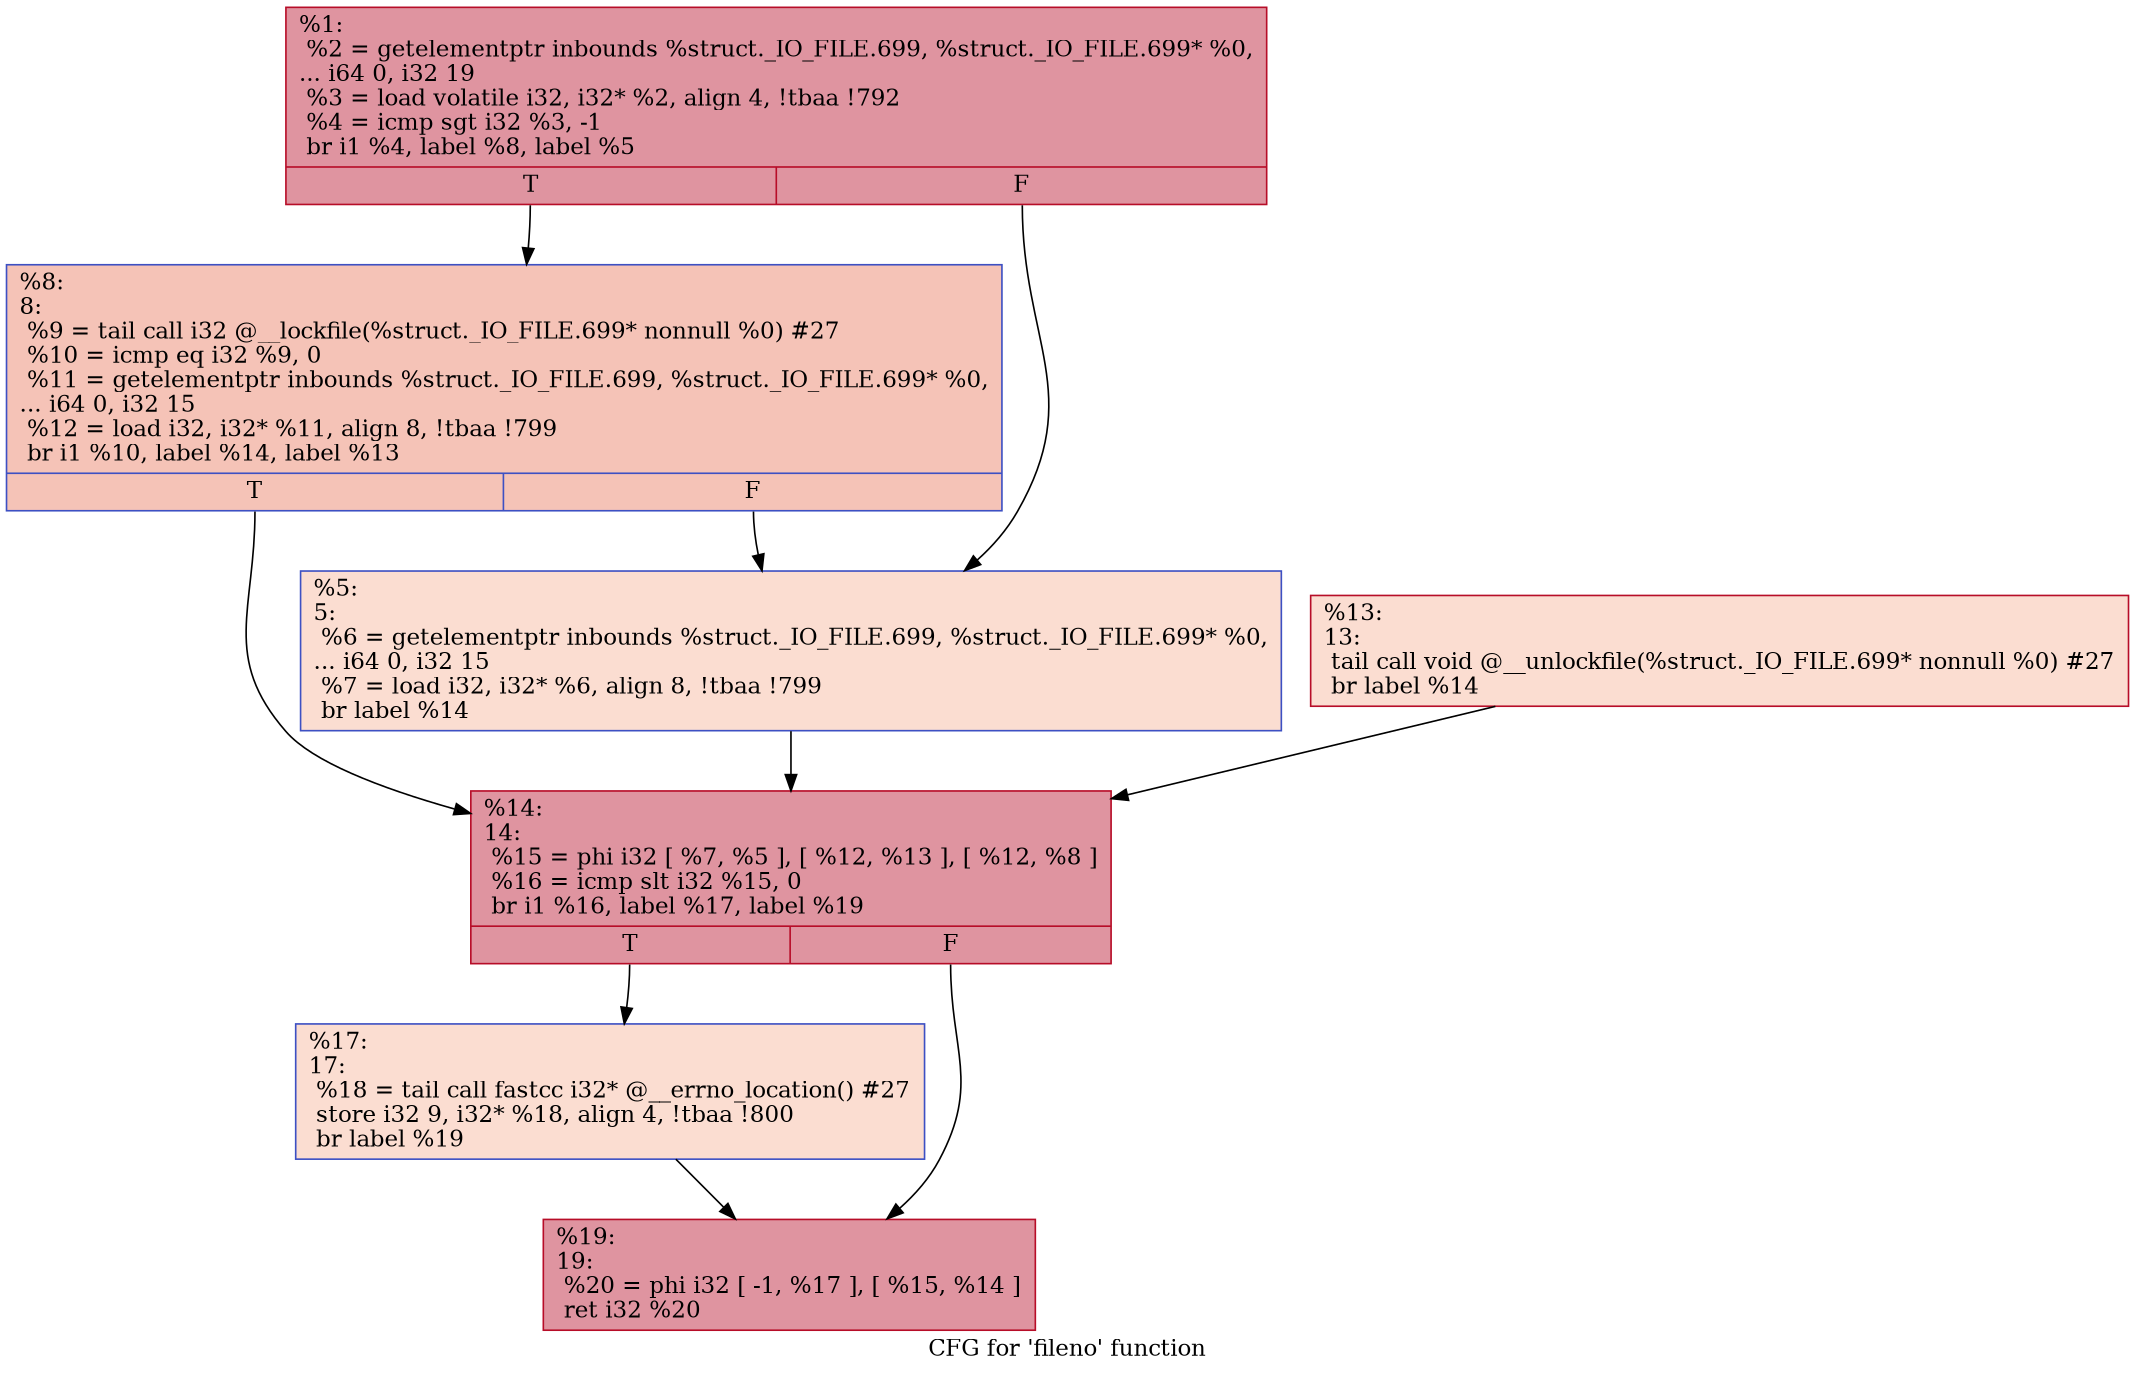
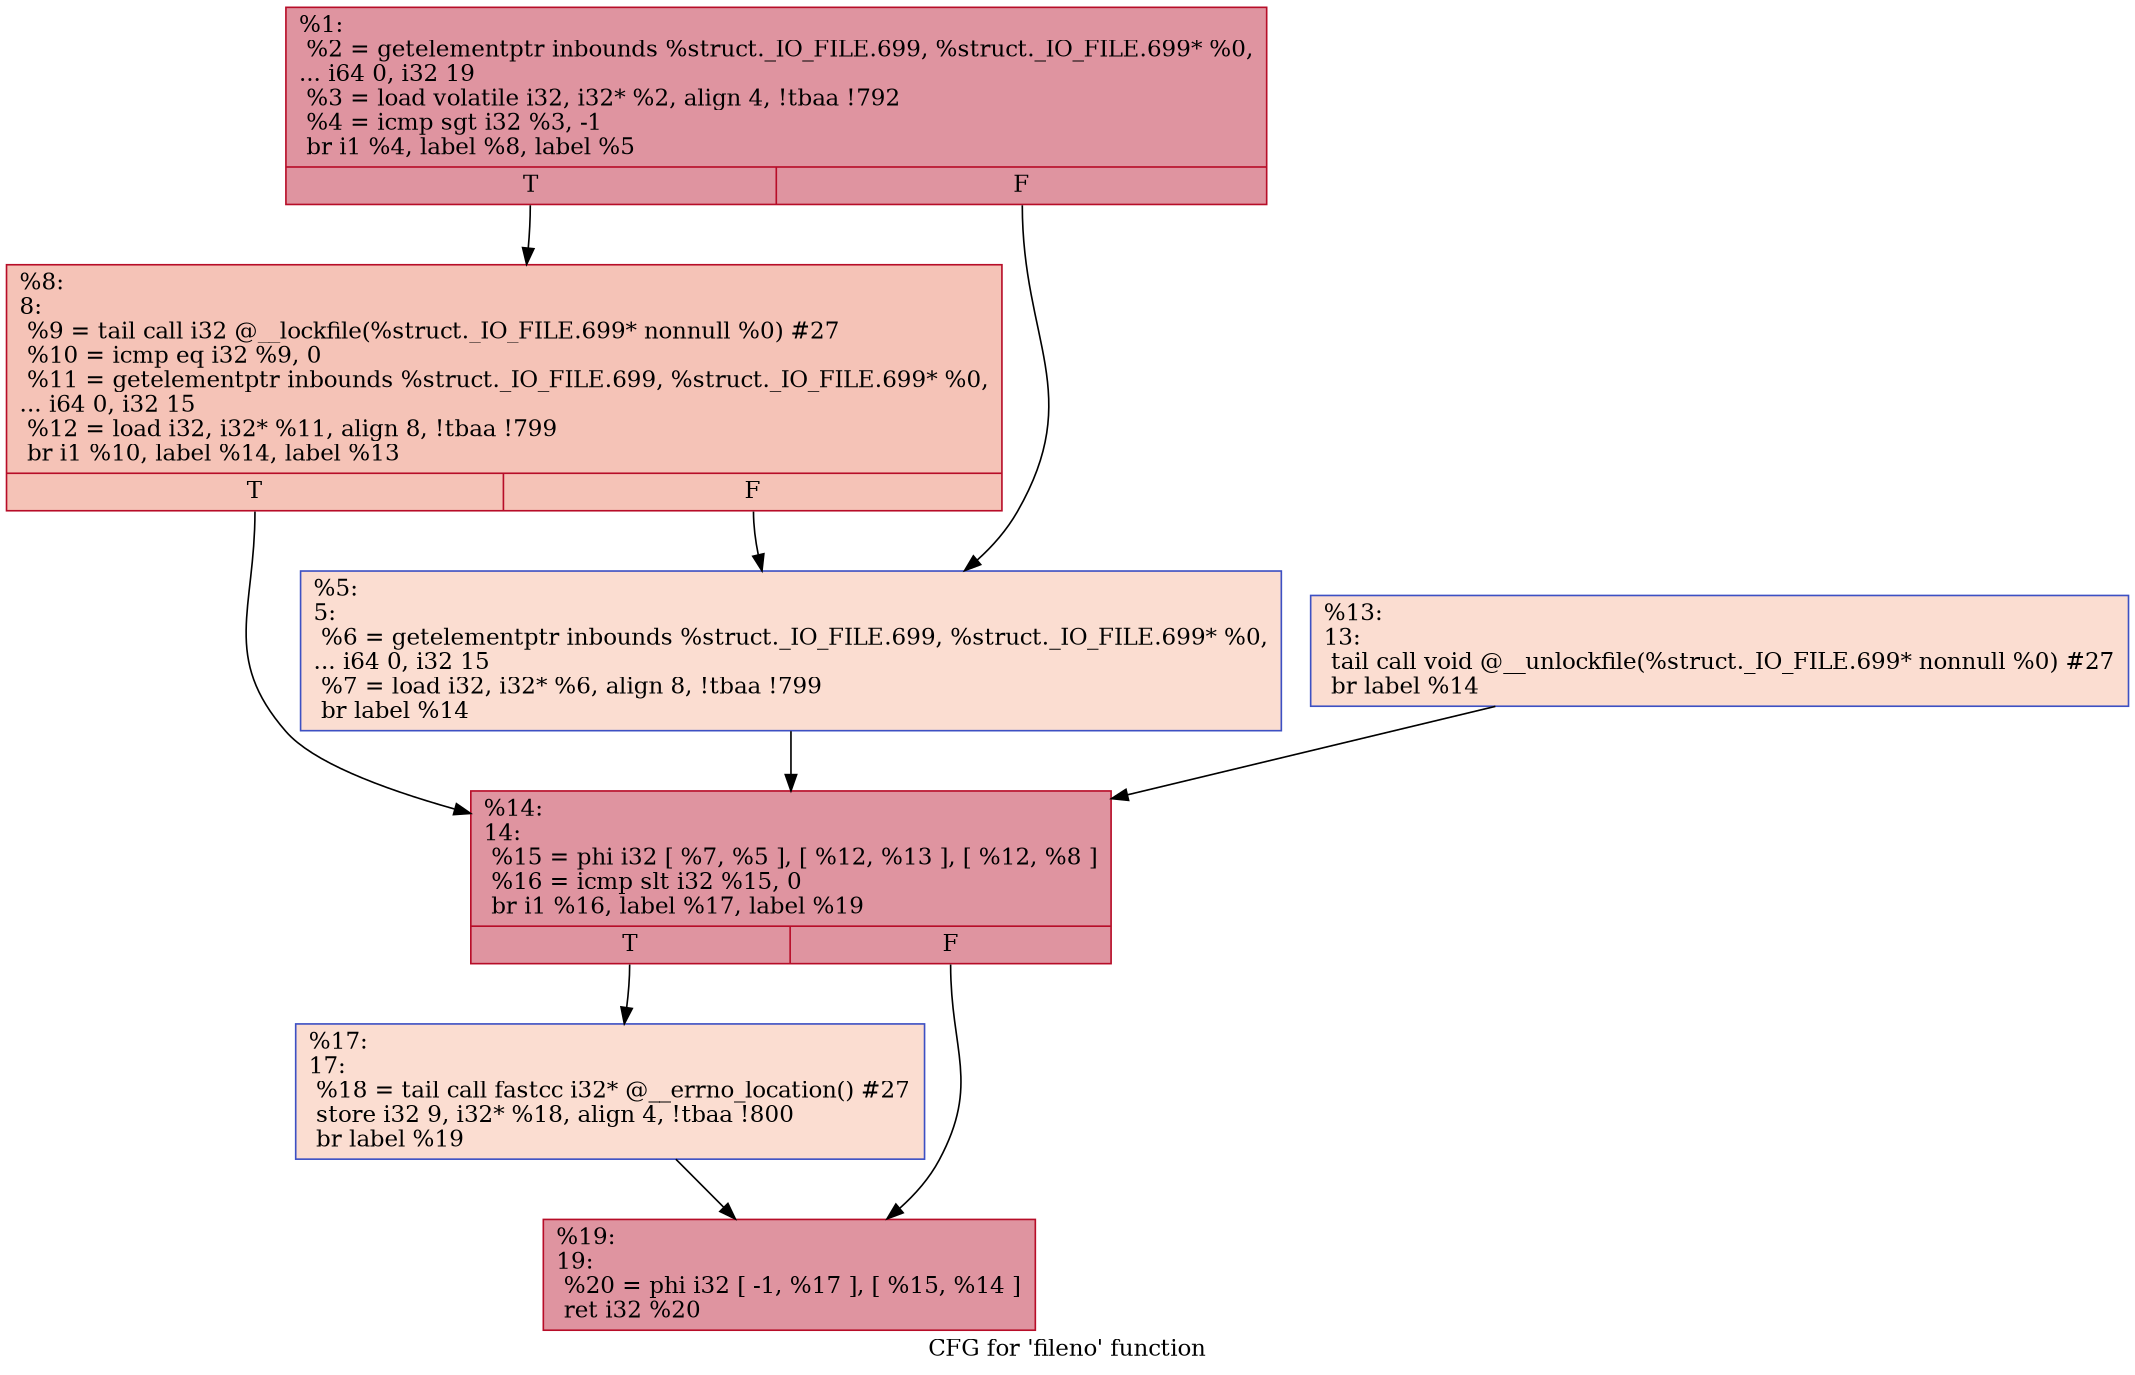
(504, 388) -> (504, 388)
(1720, 651) -> (1720, 651)
